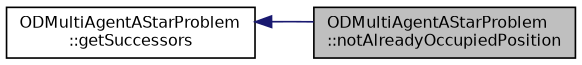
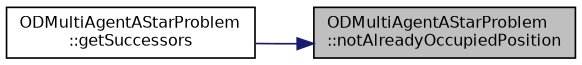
(293, 22) -> (276, 44)
